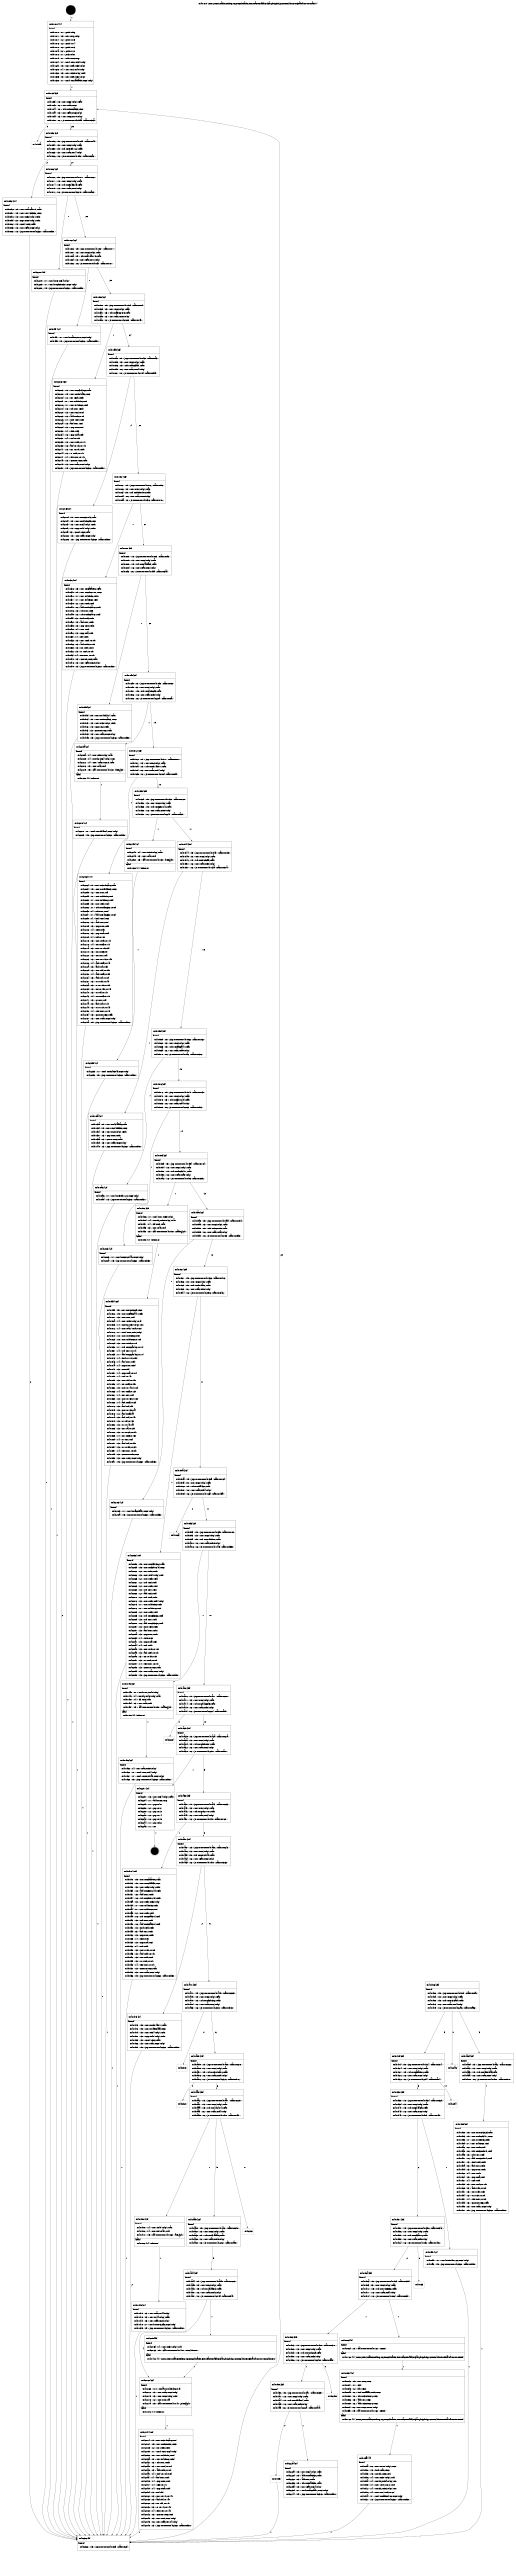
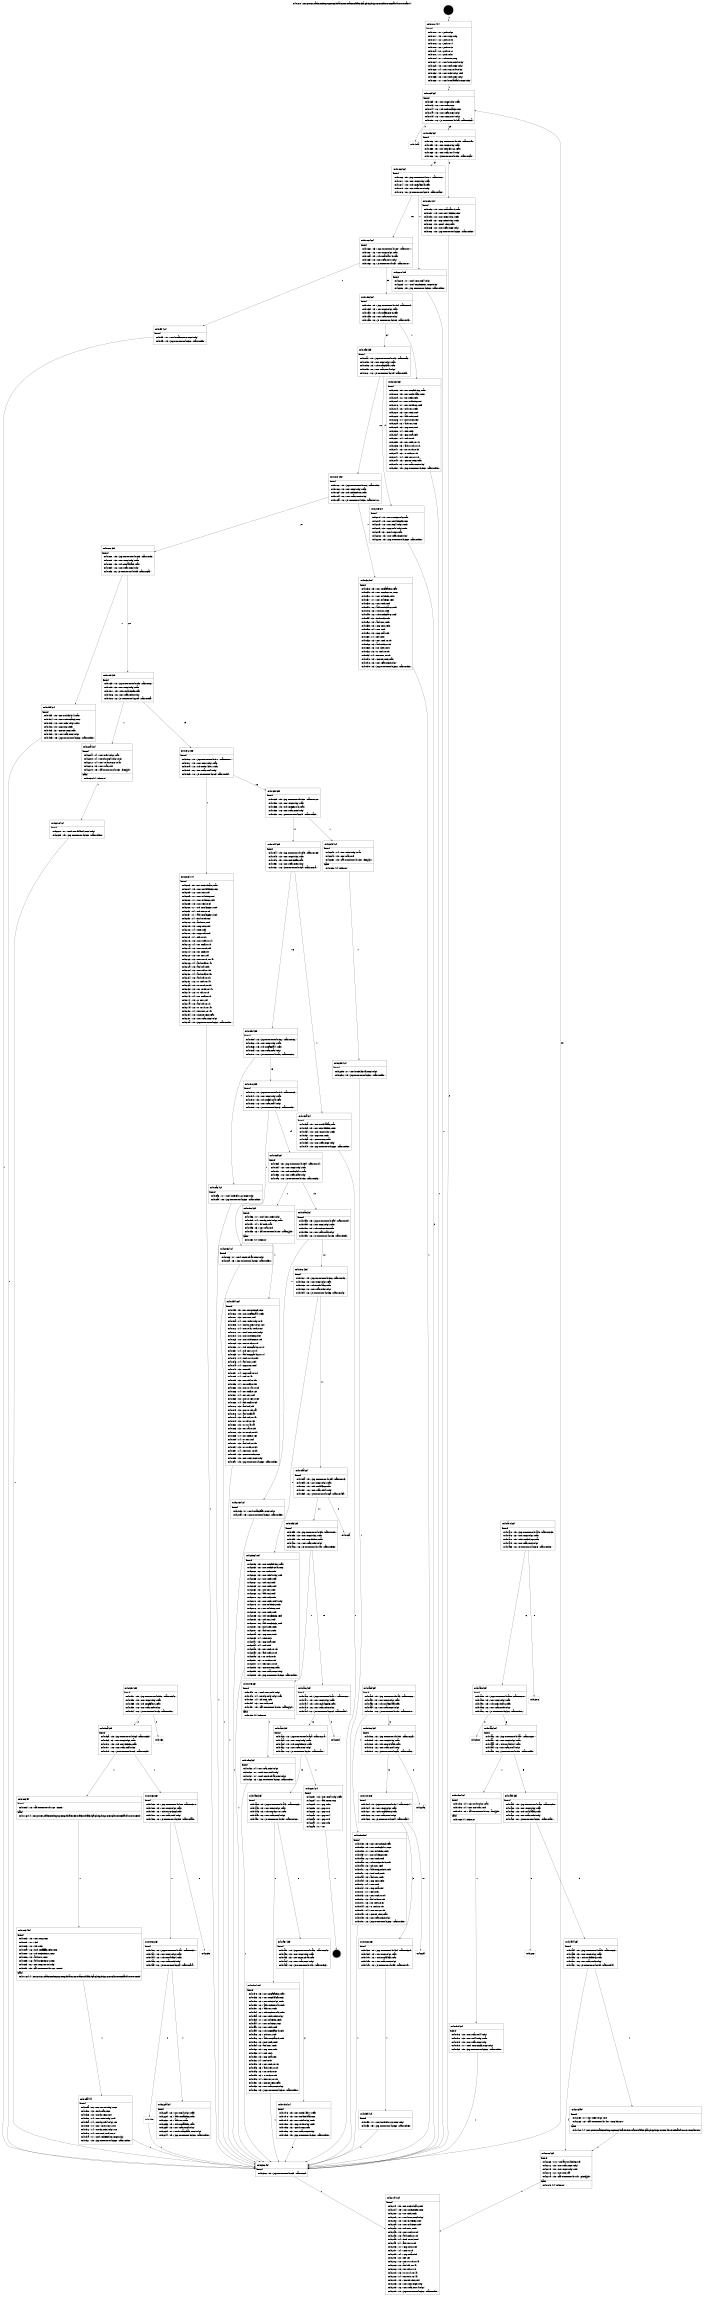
(206, 1923) -> none
(469, 2032) -> (389, 1719)
(417, 2167) -> none
(234, 2173) -> (530, 1886)
(137, 2534) -> (339, 2203)
